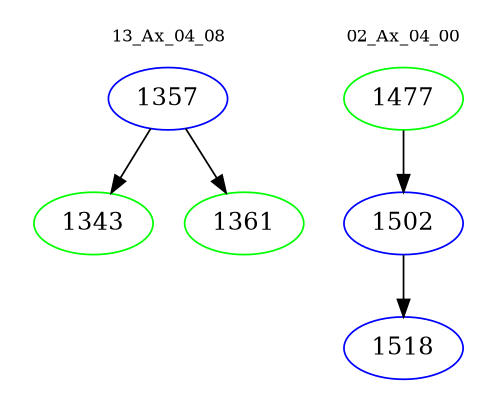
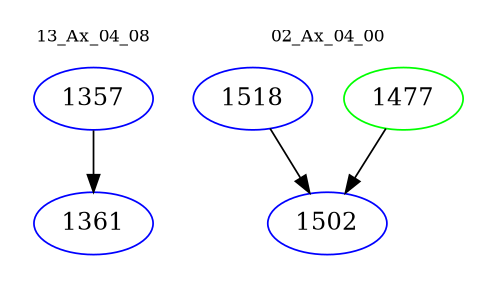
(94, 223) -> none
(244, 223) -> (94, 223)
(404, 277) -> (285, 153)
